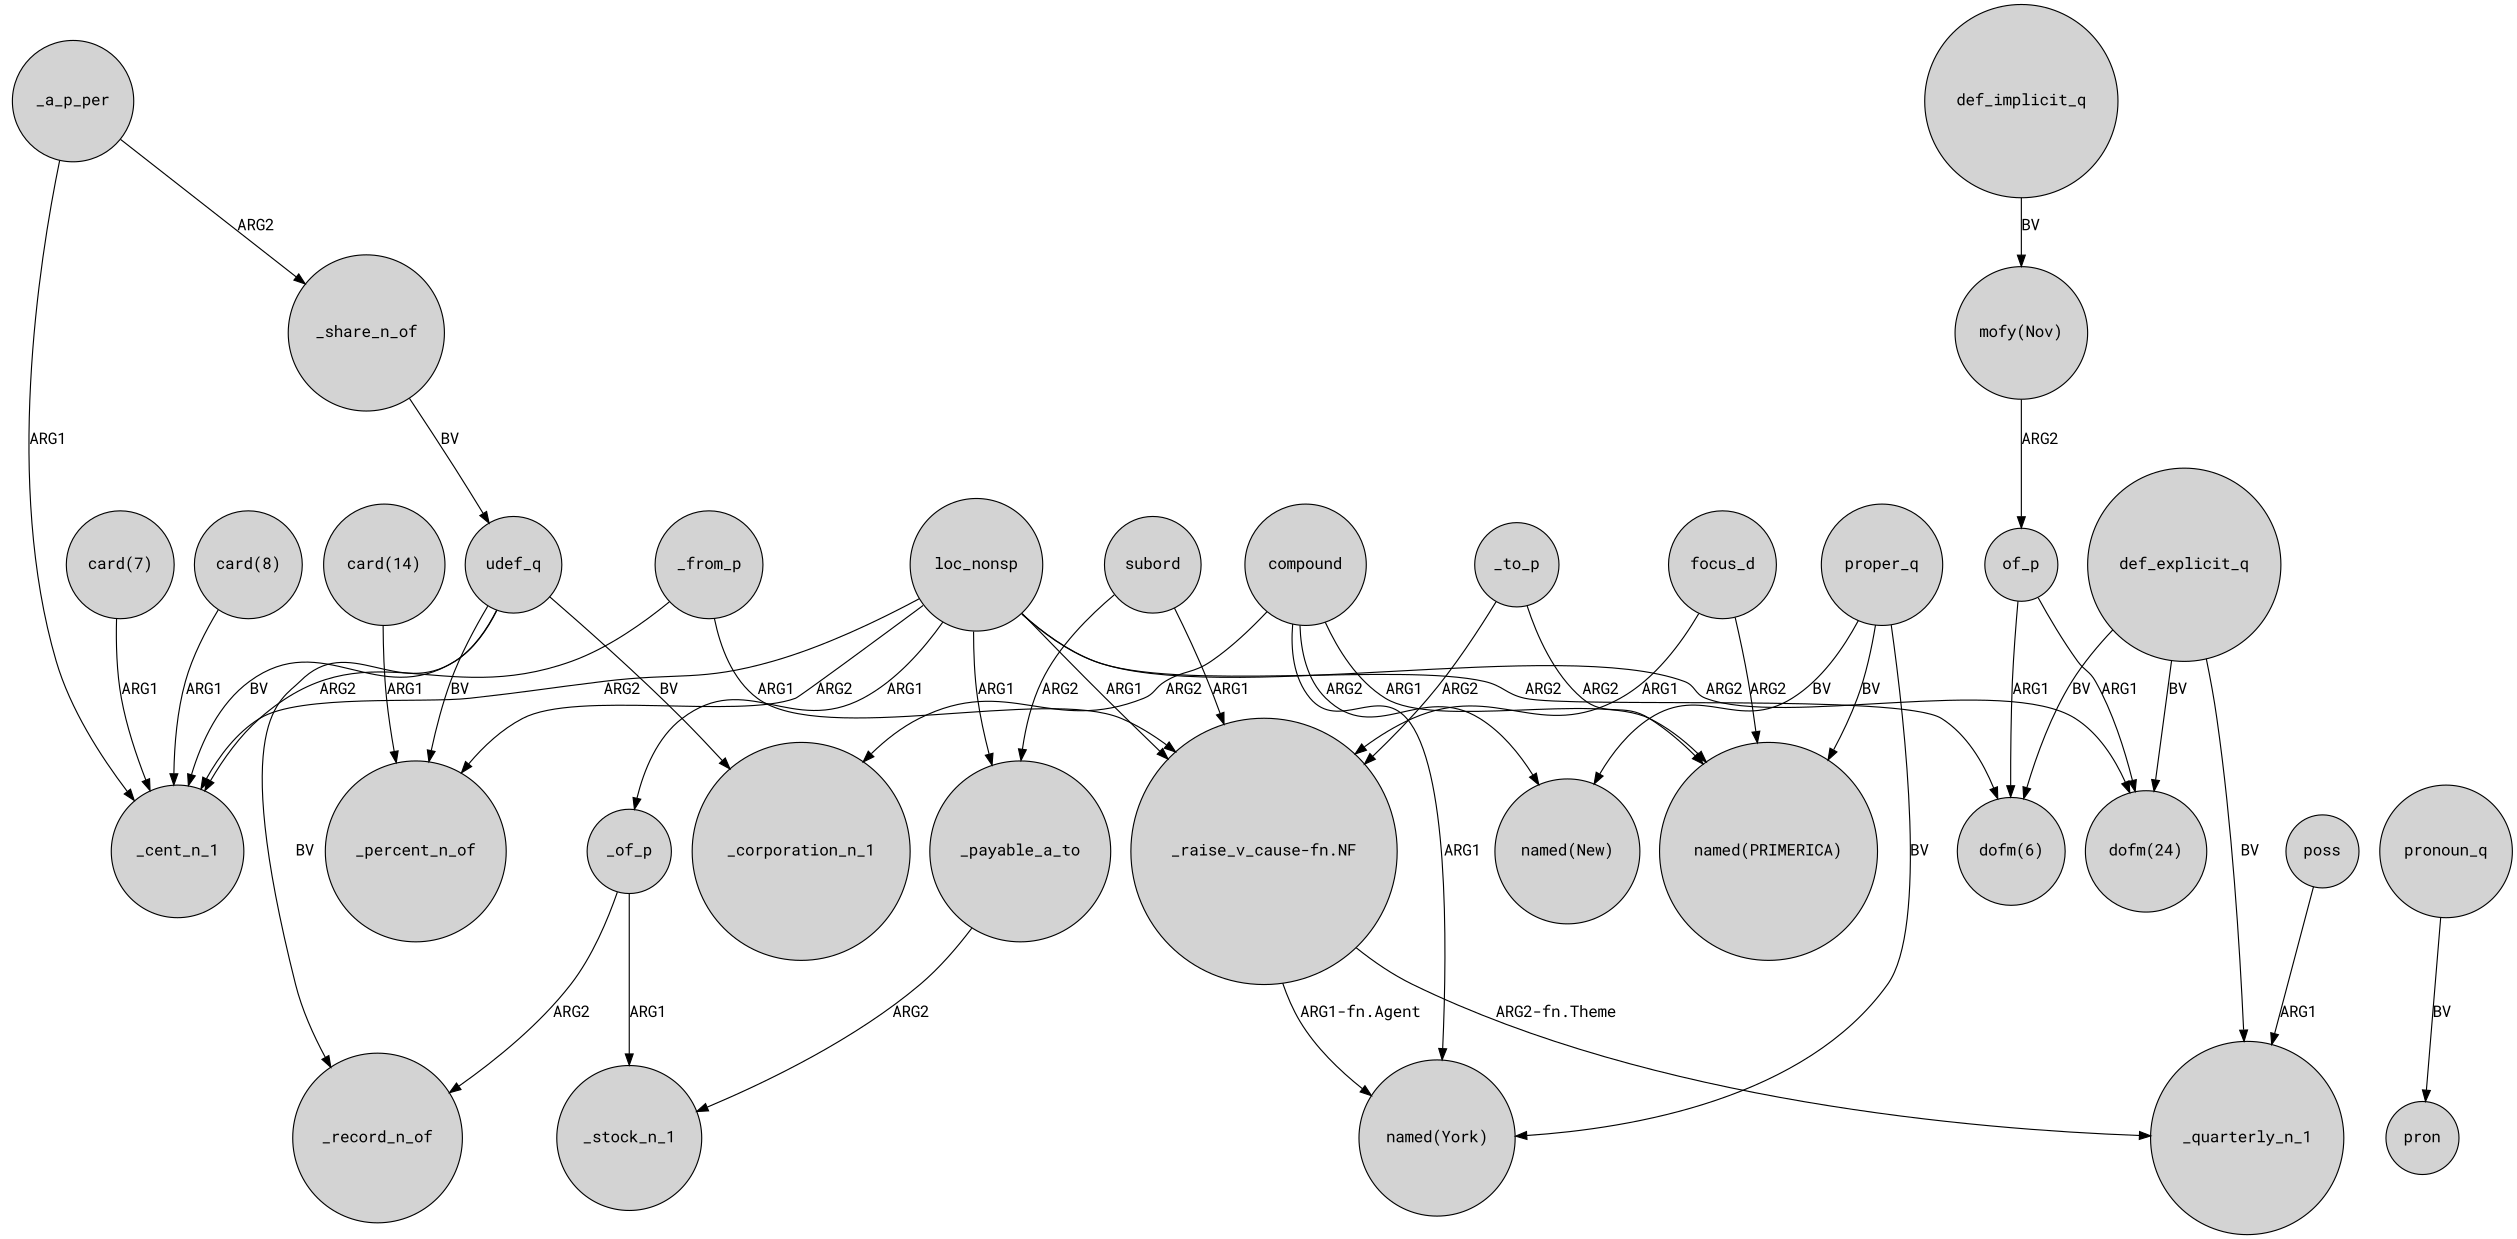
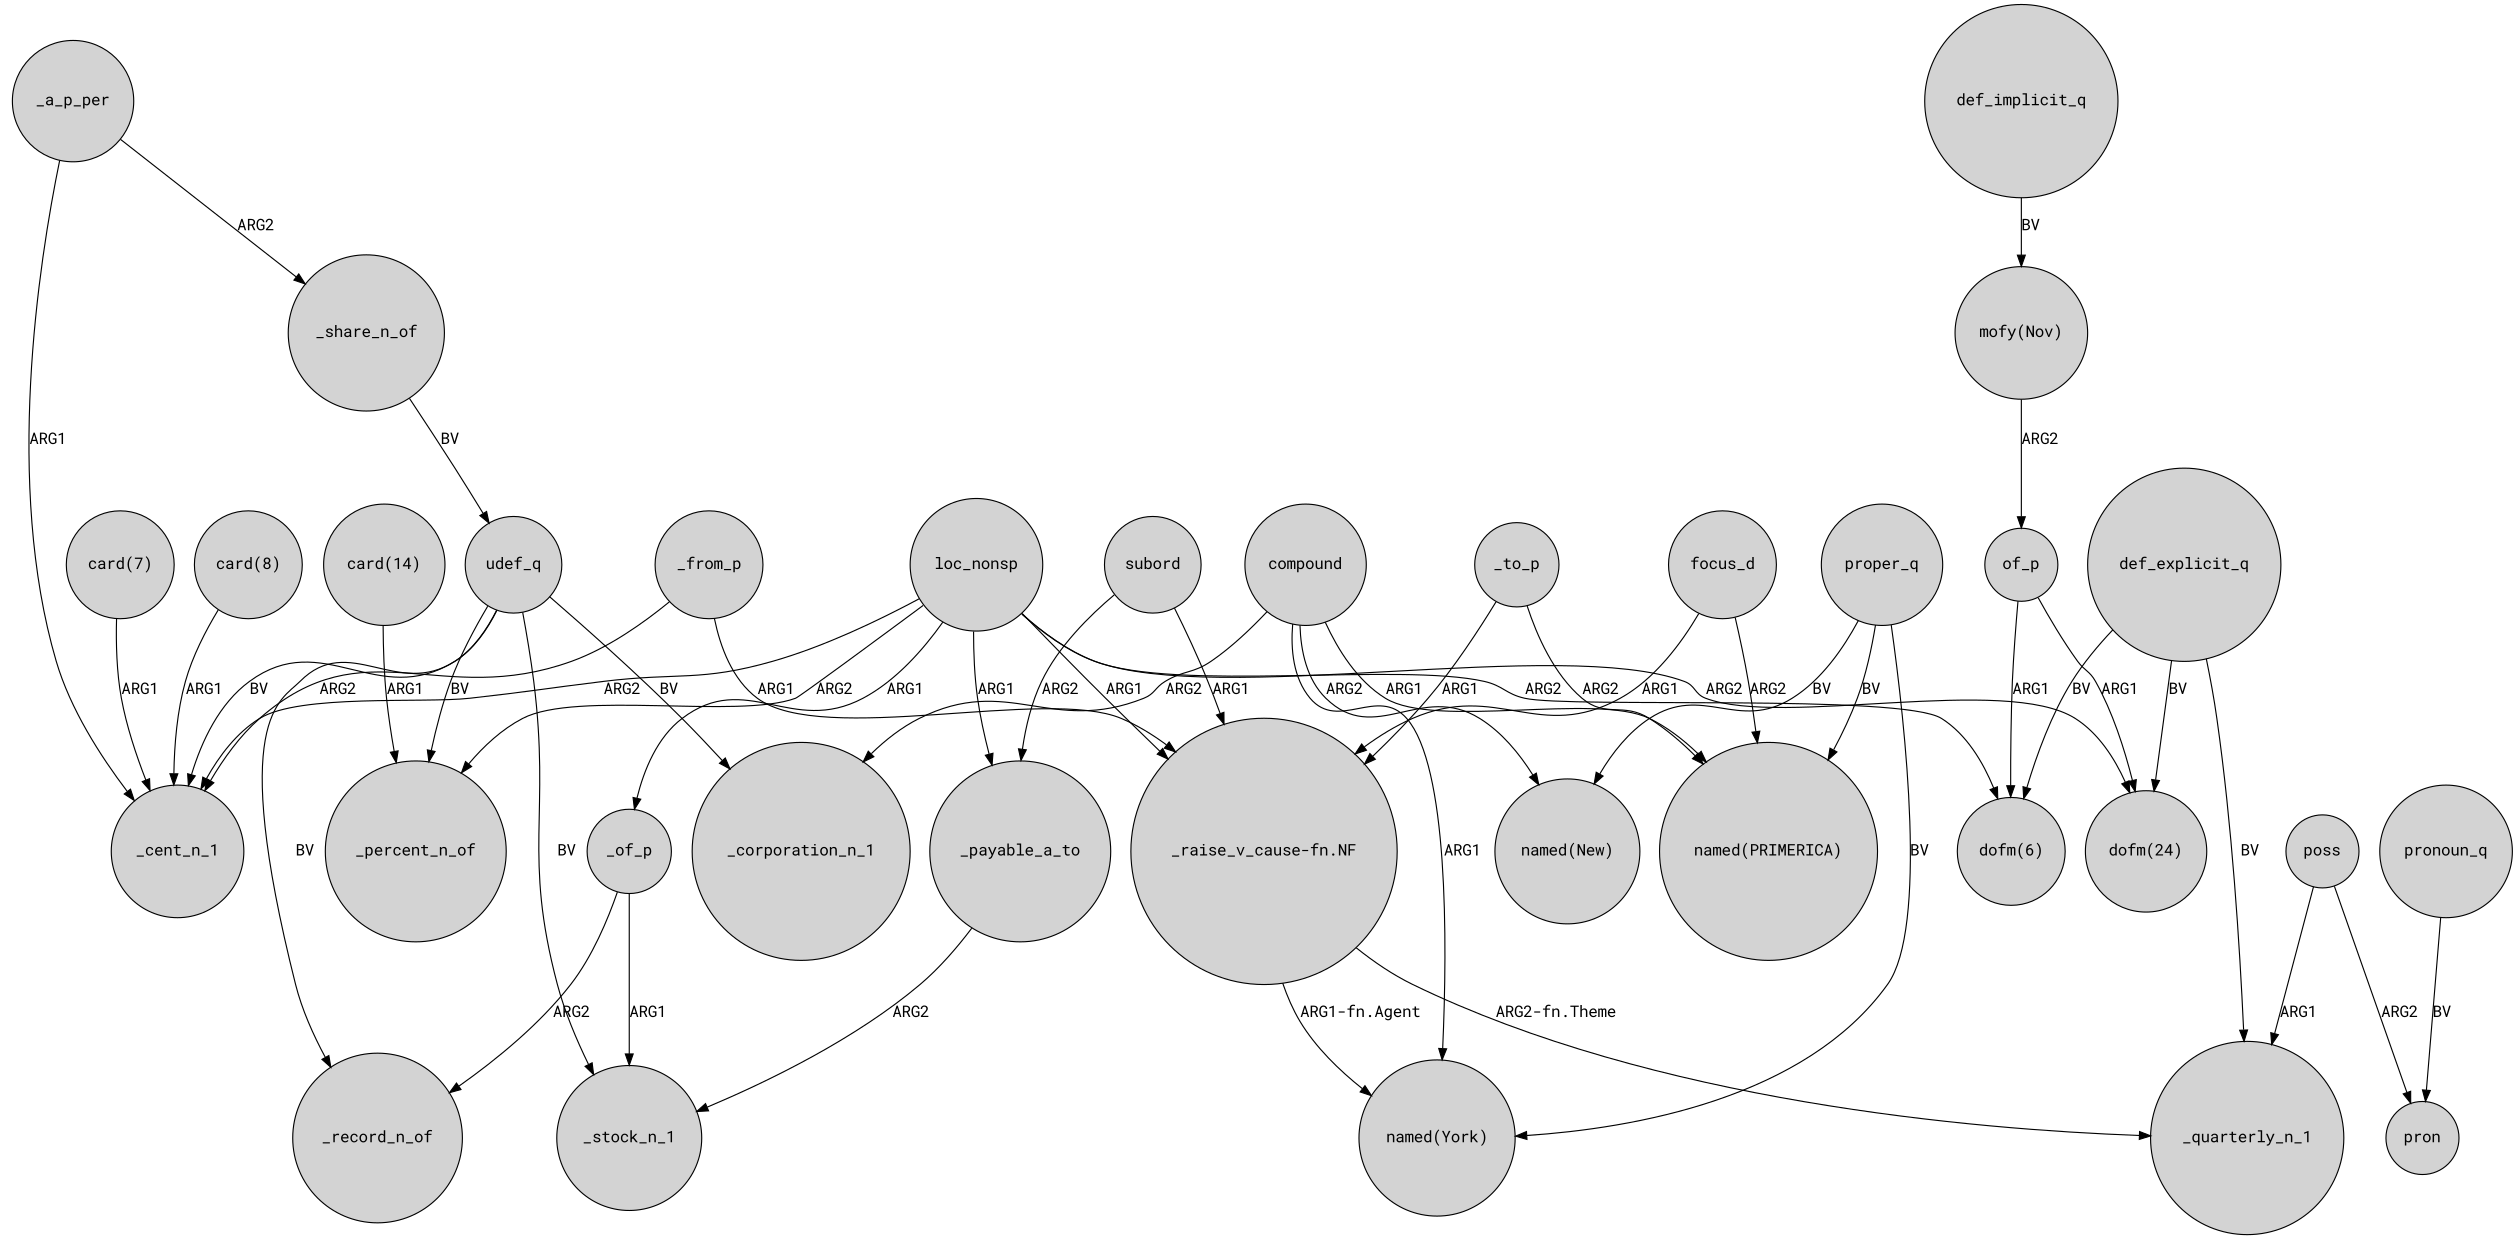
(1461, 690) -> (1461, 690)
none -> (539, 842)
none -> (2371, 989)
